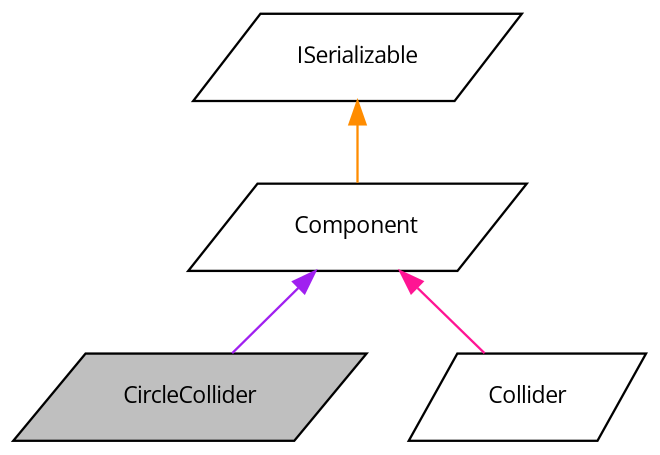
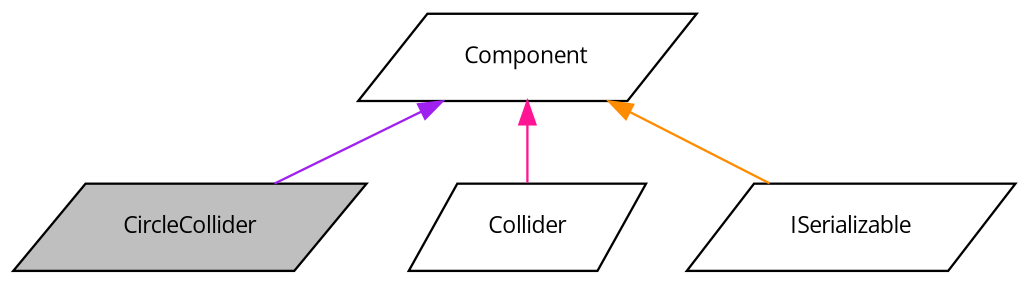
(358, 154) -> (700, 148)
